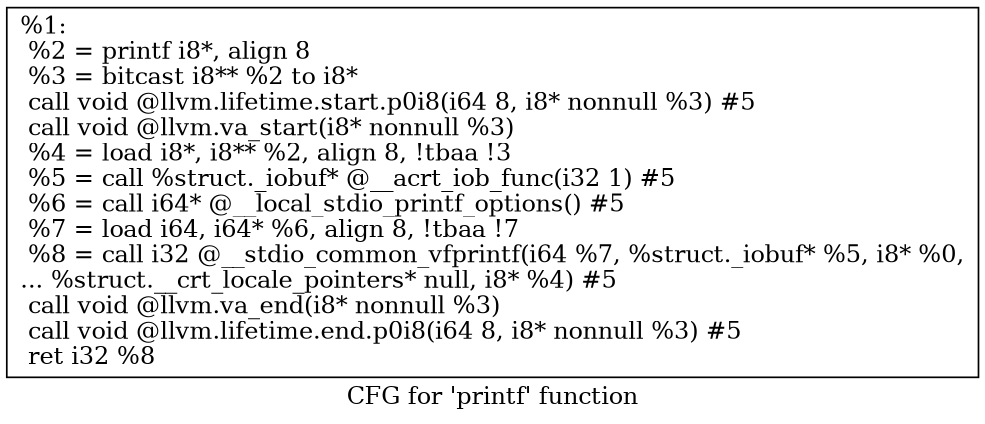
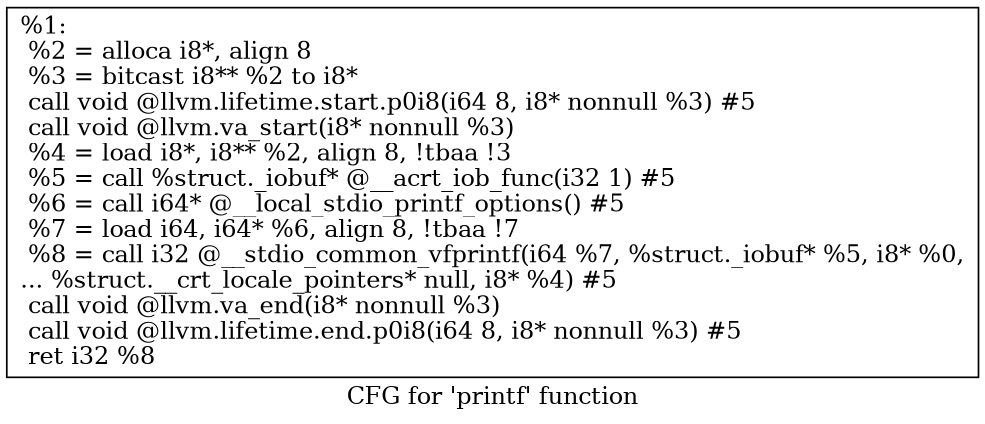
(166, 52) -> (166, 52)
